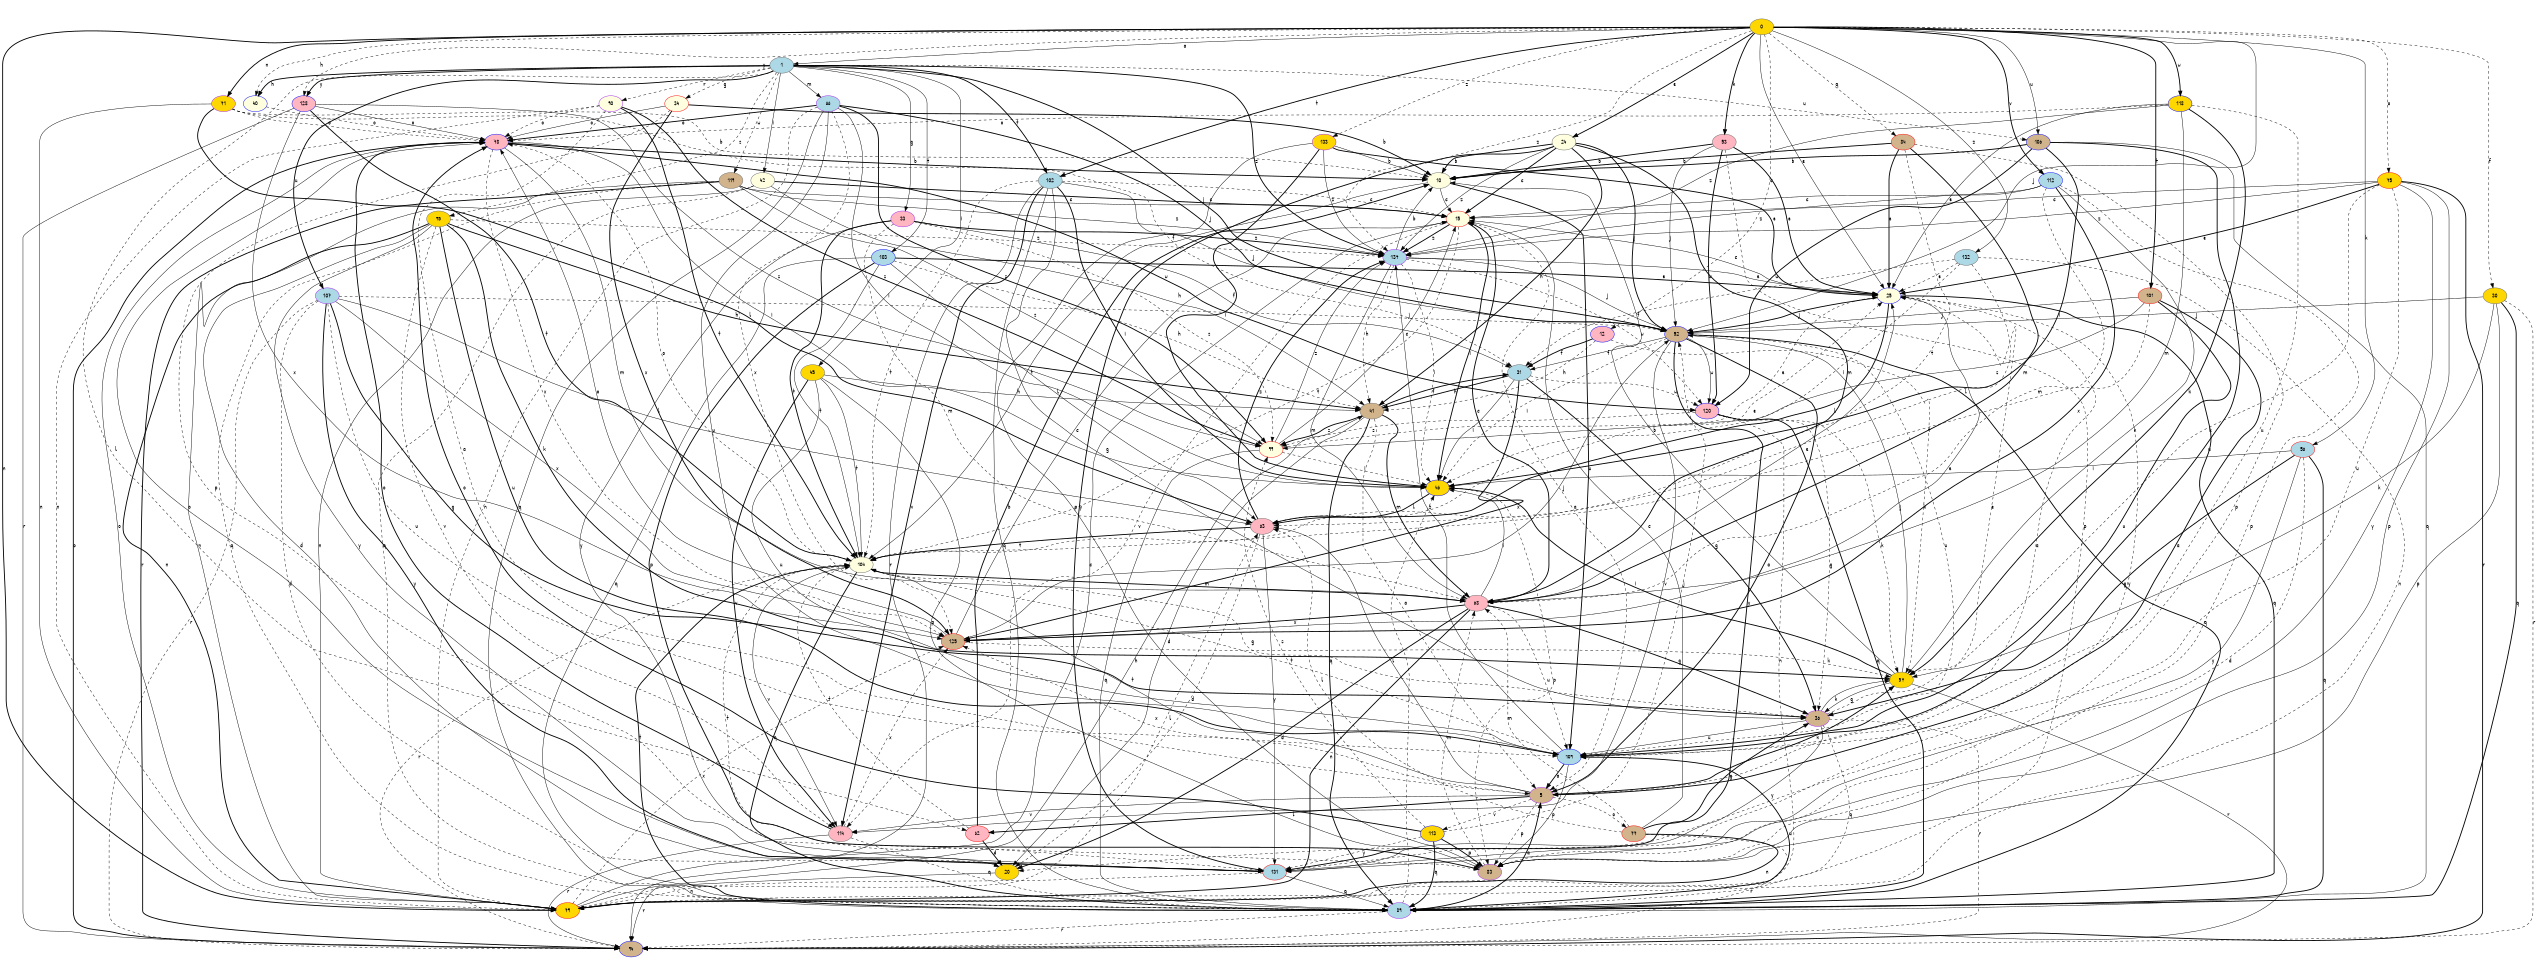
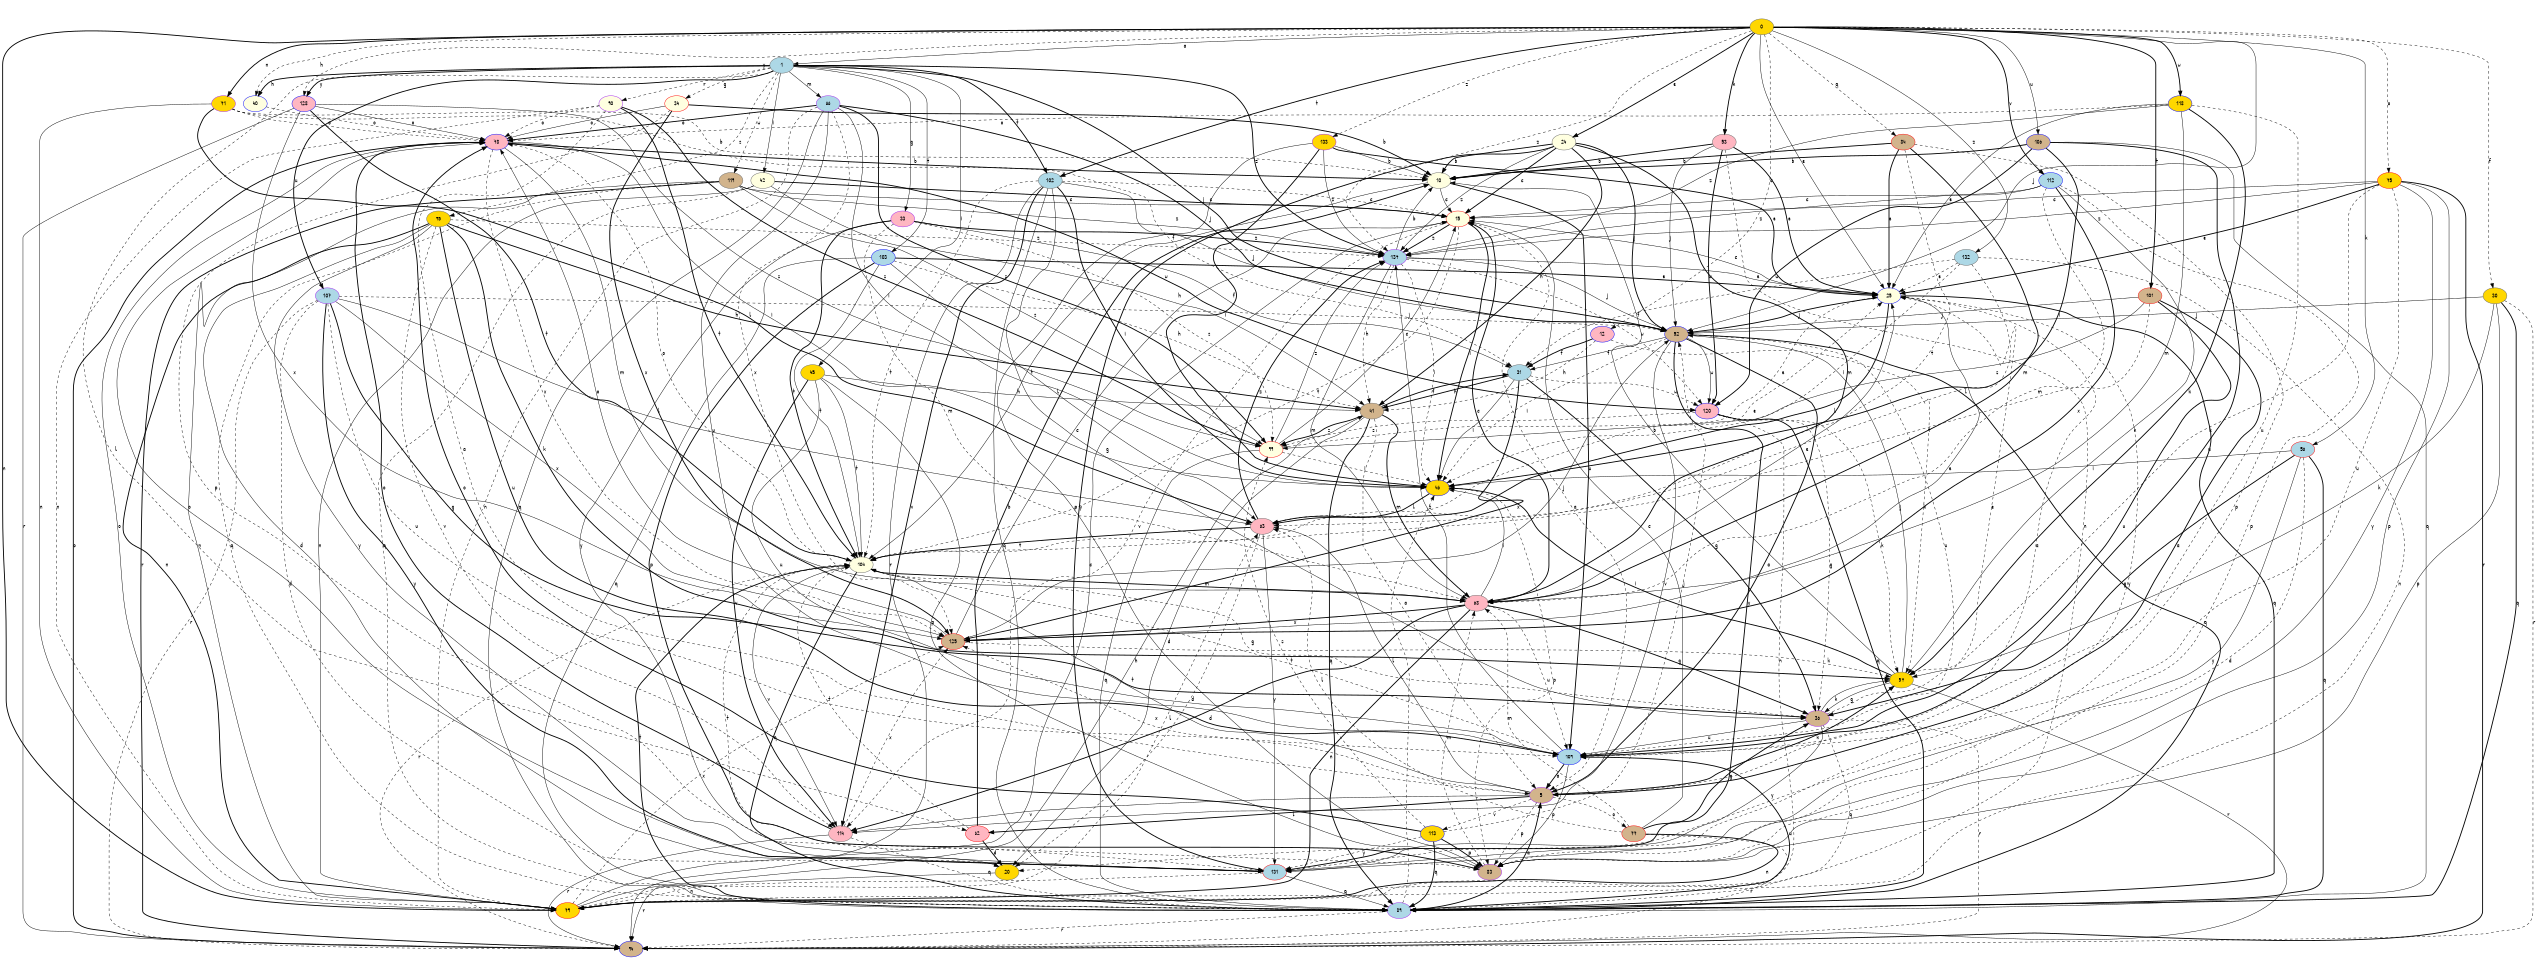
(1410, 78) -> none
(2085, 526) -> (2085, 526)
(1253, 753) -> (1182, 722)
